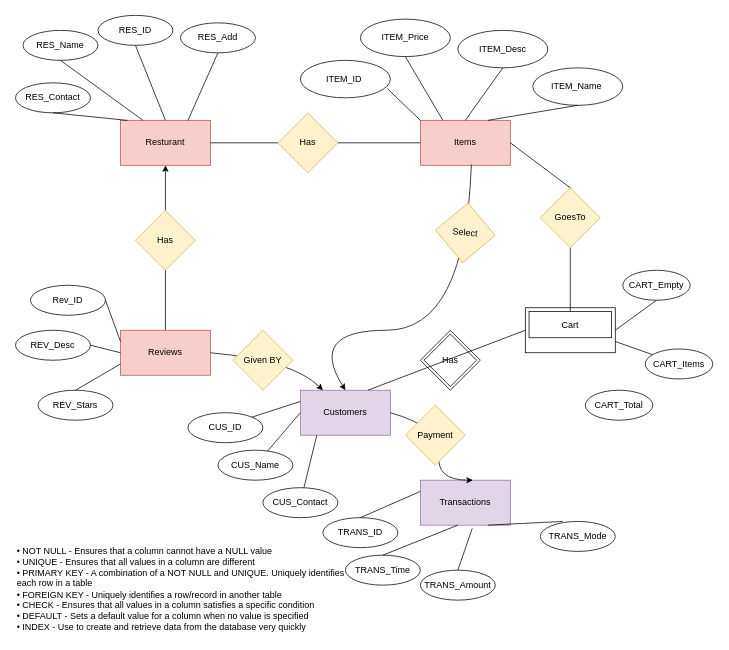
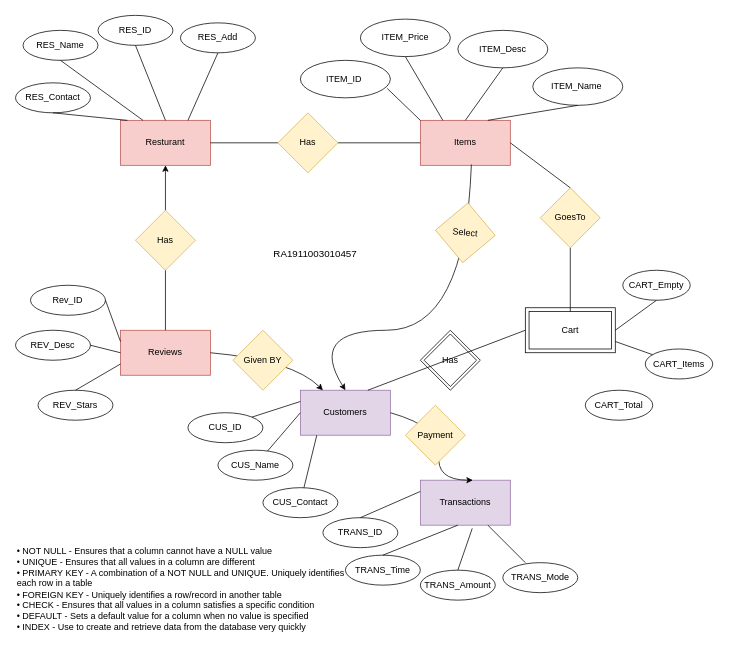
none -> (315, 254)
(570, 325) -> (570, 330)
(578, 537) -> (540, 578)
